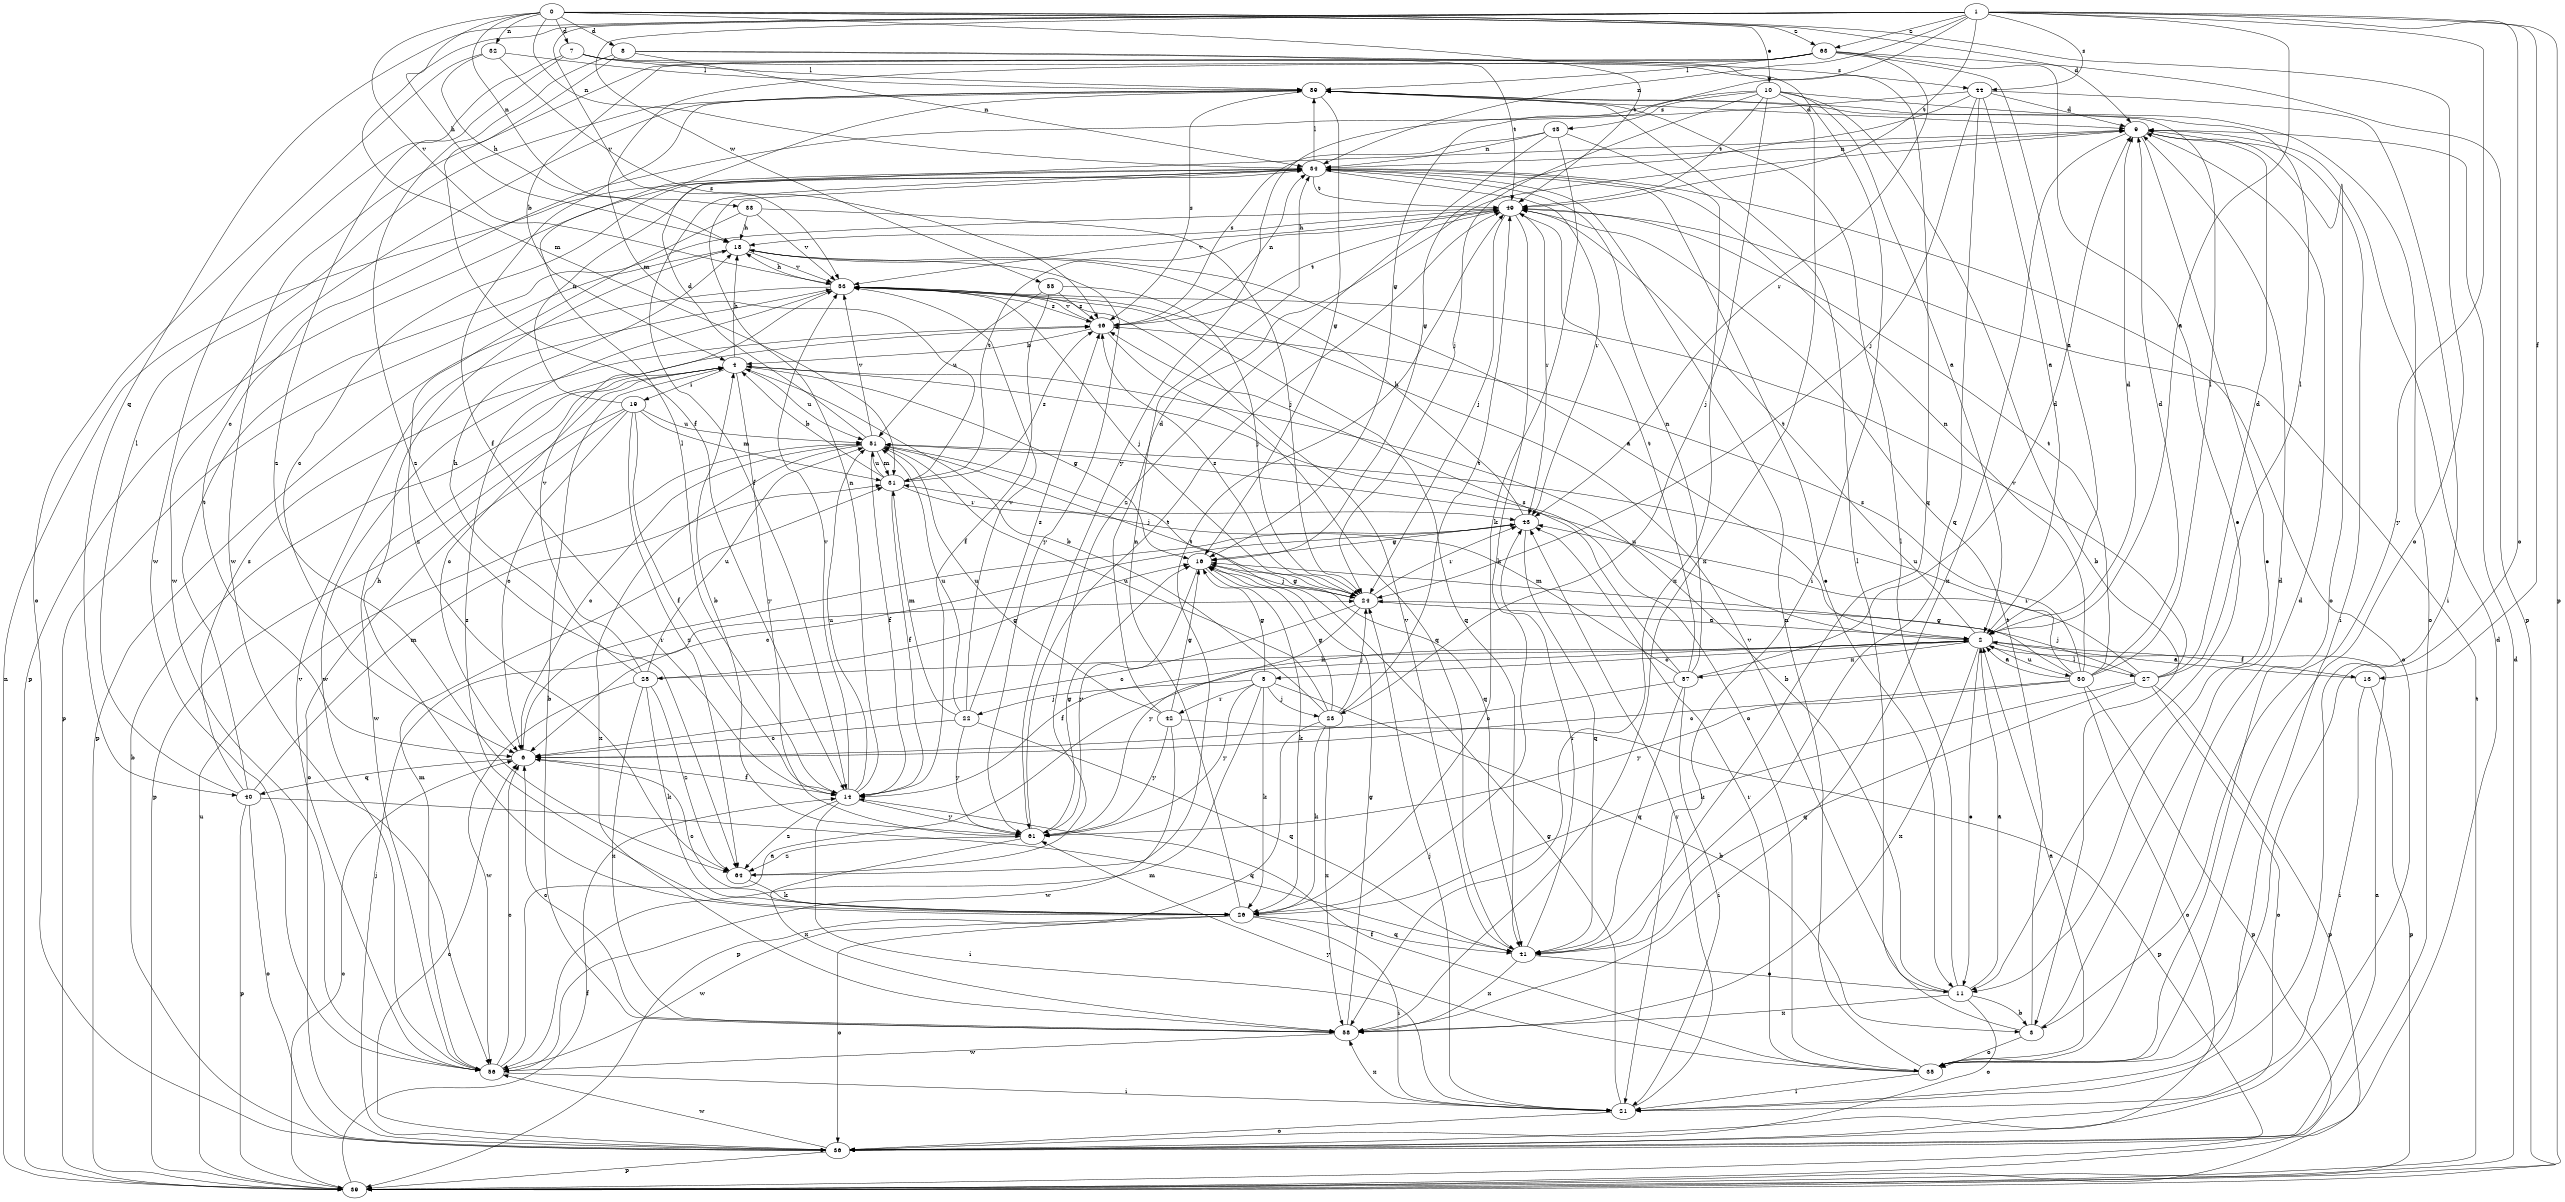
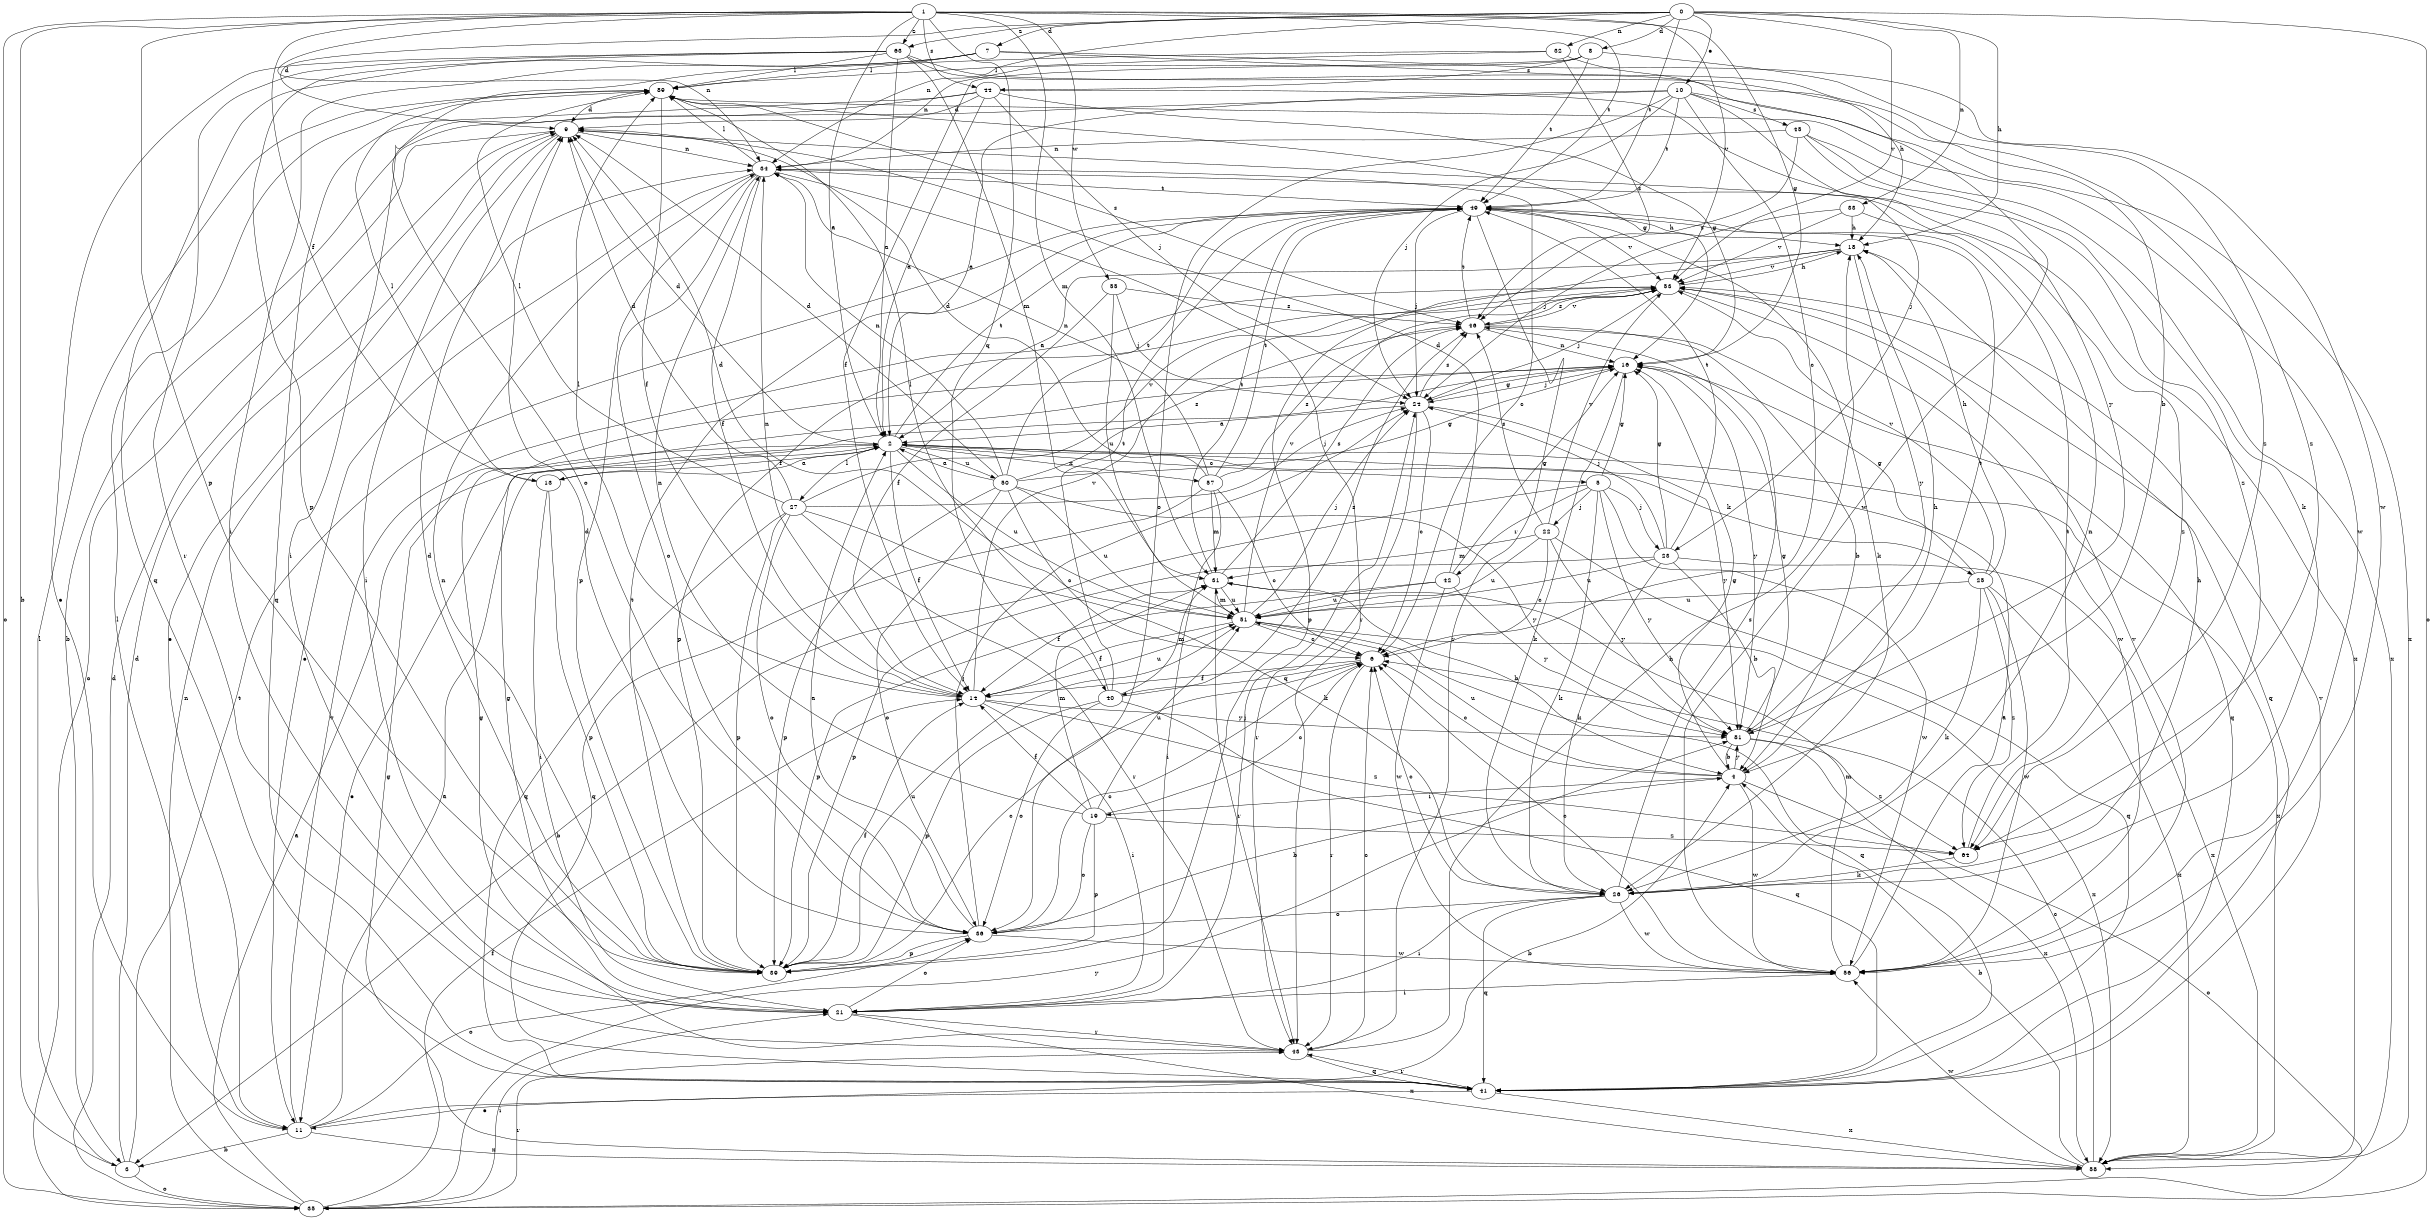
(2163, 126) -> (363, 219)
(1232, 282) -> (1547, 345)
(2398, 522) -> (23, 600)
(1032, 836) -> (1738, 738)
(1152, 876) -> (1925, 738)
